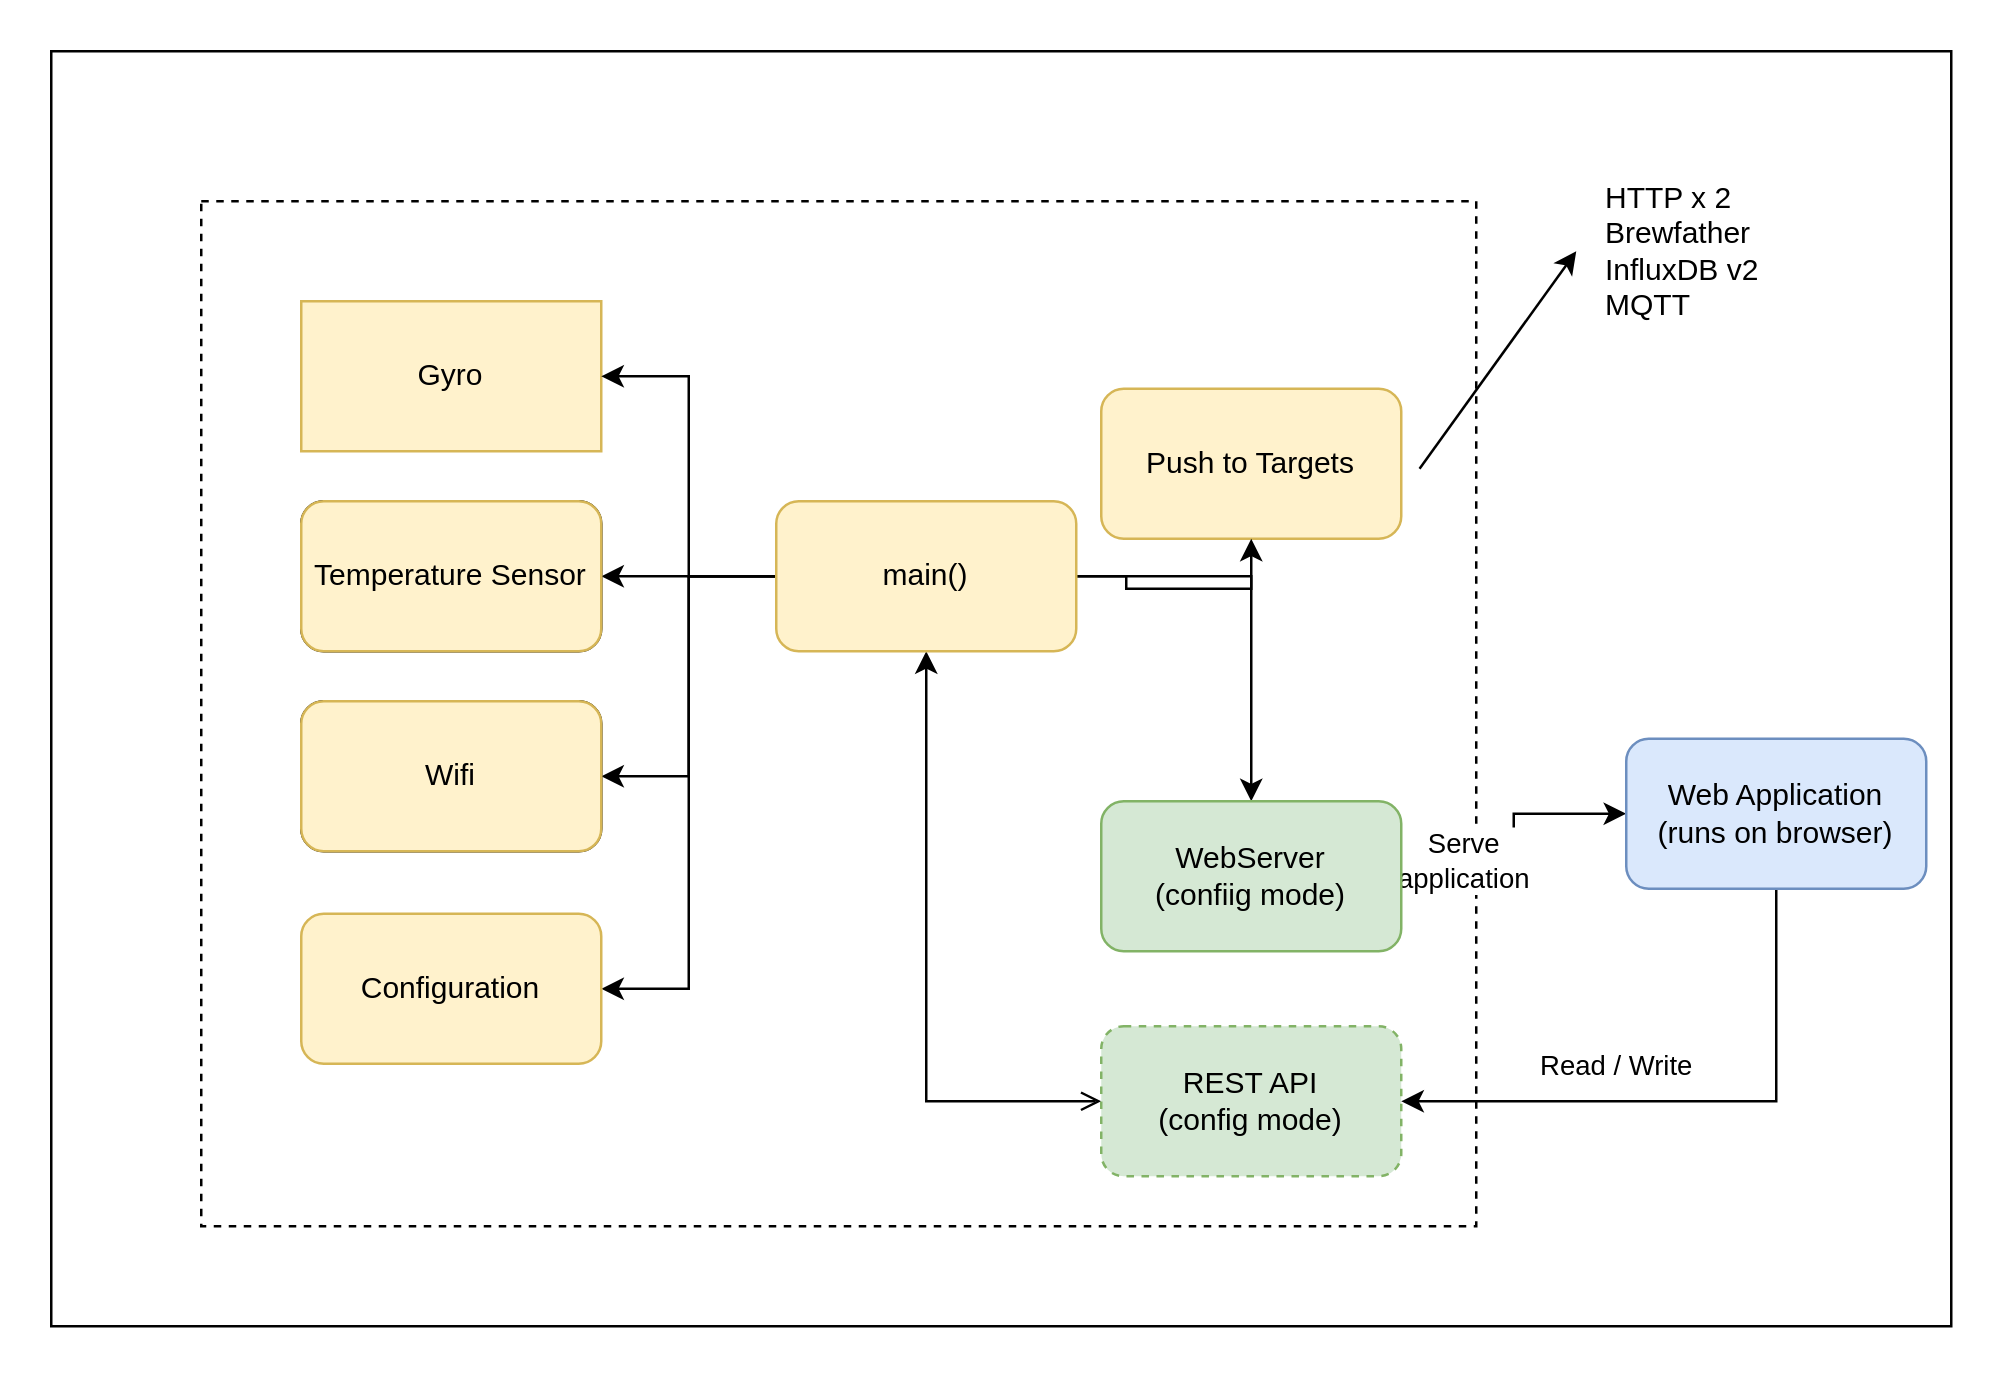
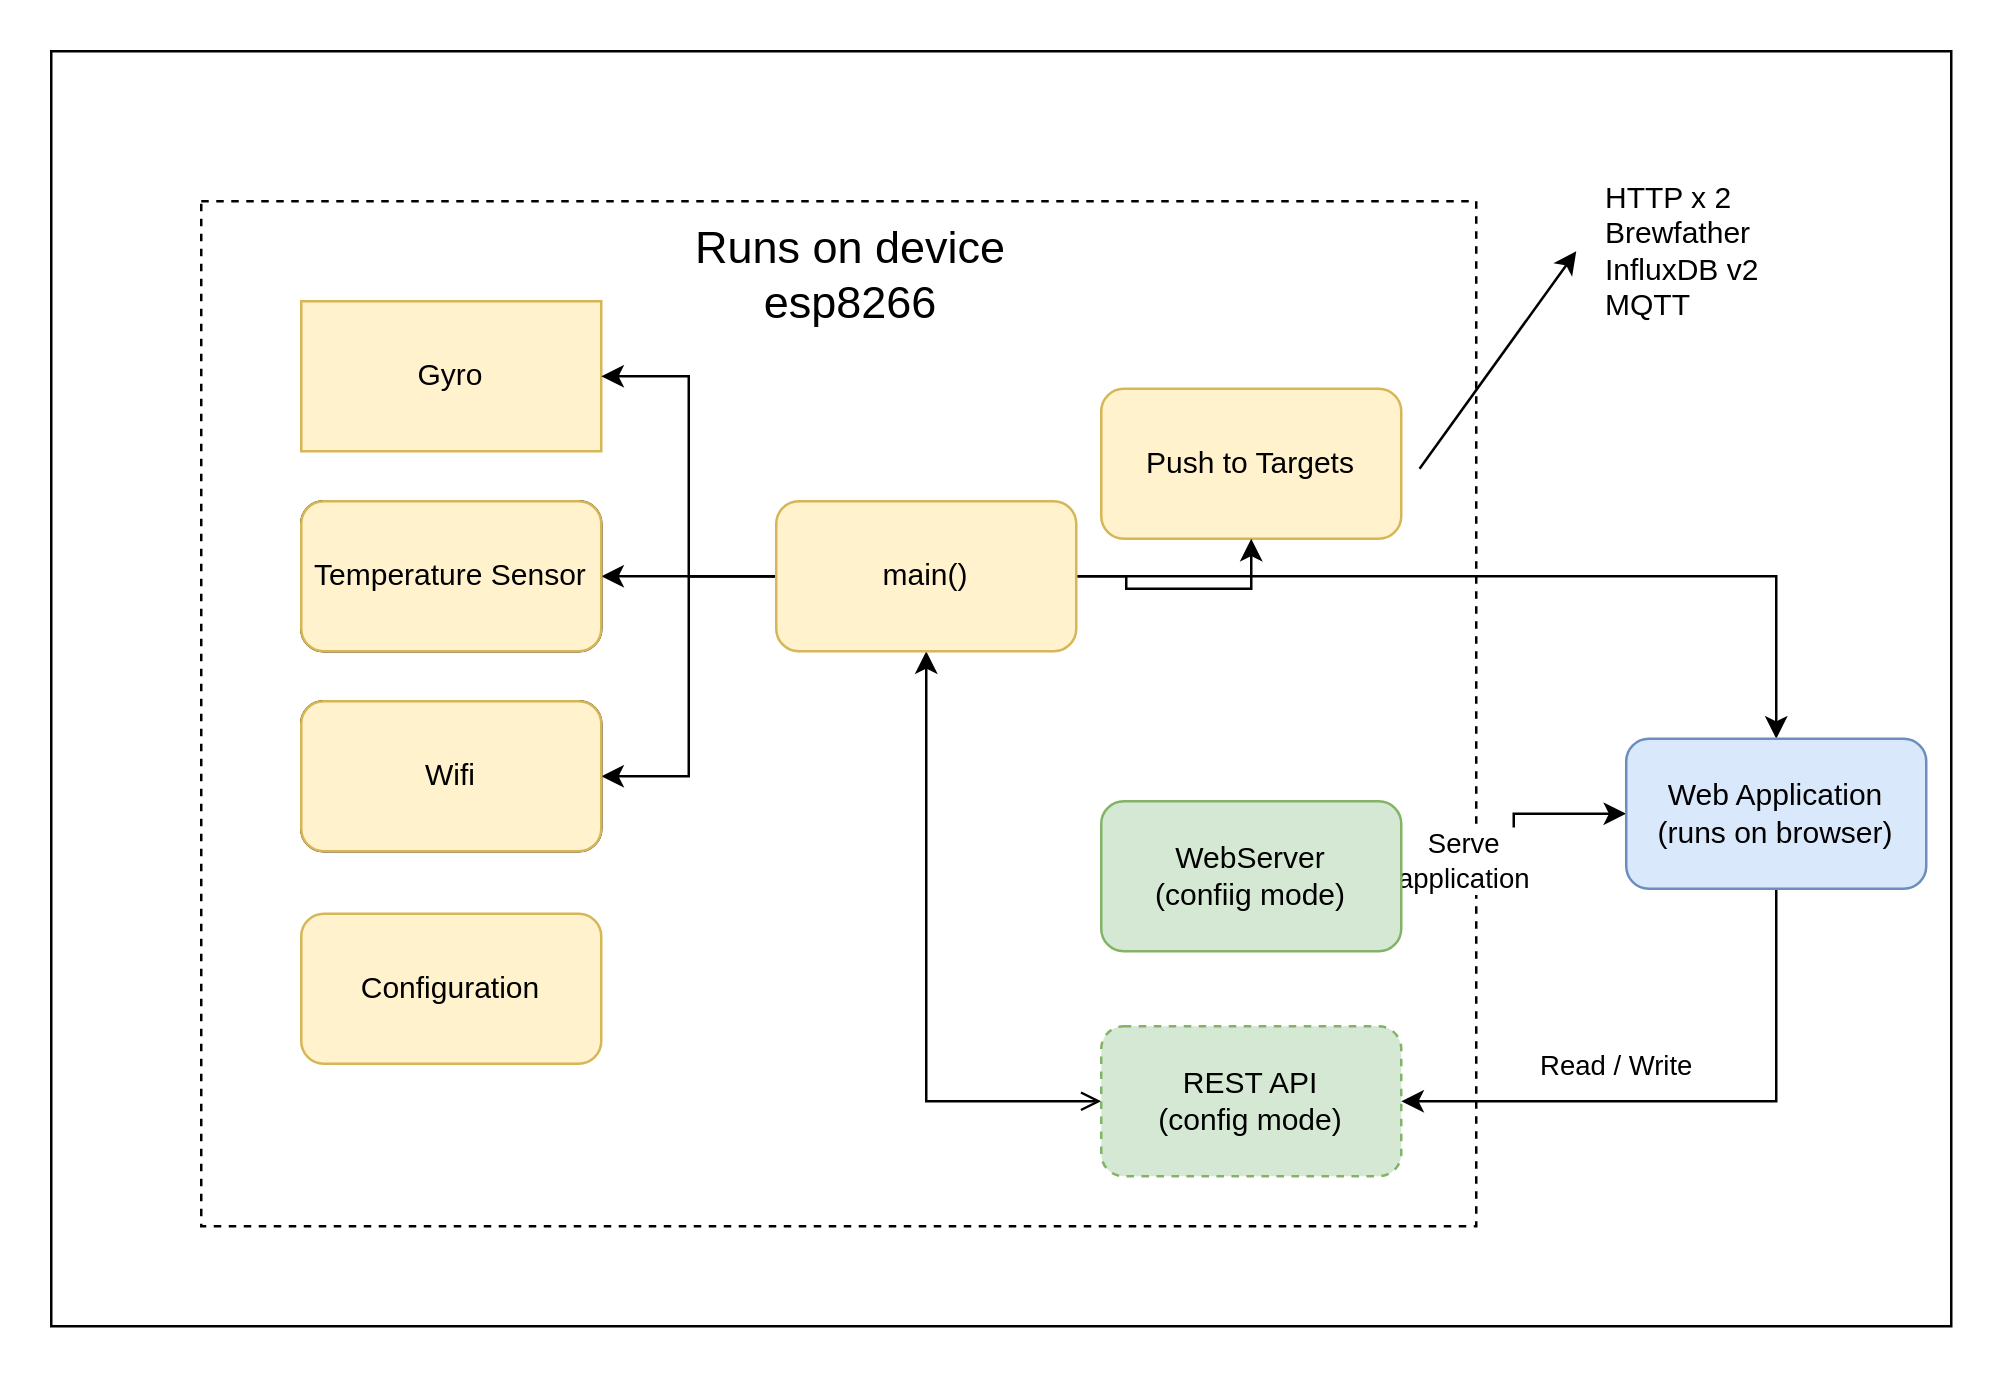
none -> (851, 276)
(1251, 689) -> (1588, 576)
(689, 919) -> none
